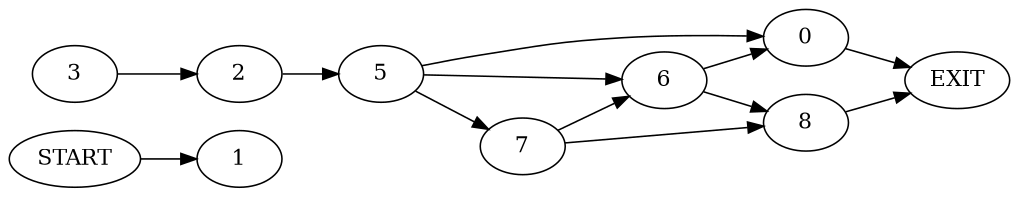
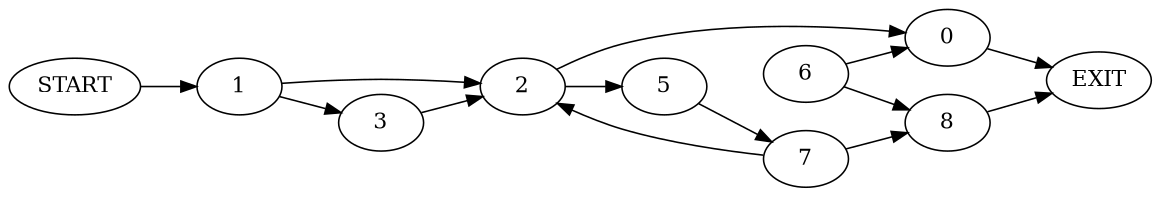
(584, 41) -> (720, 29)
(515, 77) -> none
none -> (373, 79)
none -> (303, 103)
(586, 117) -> (666, 140)
